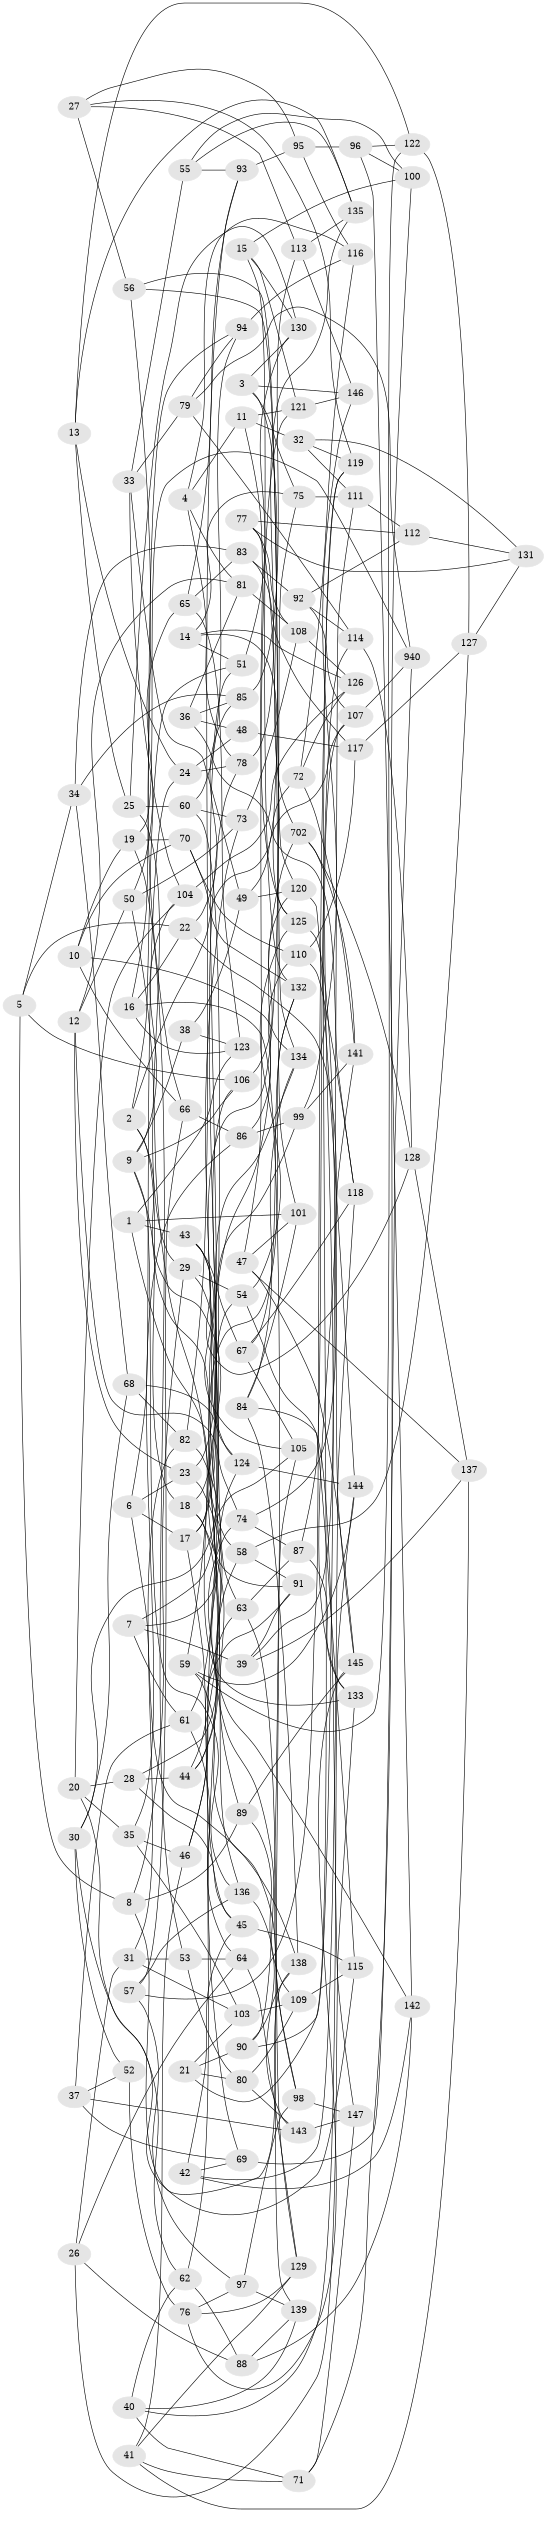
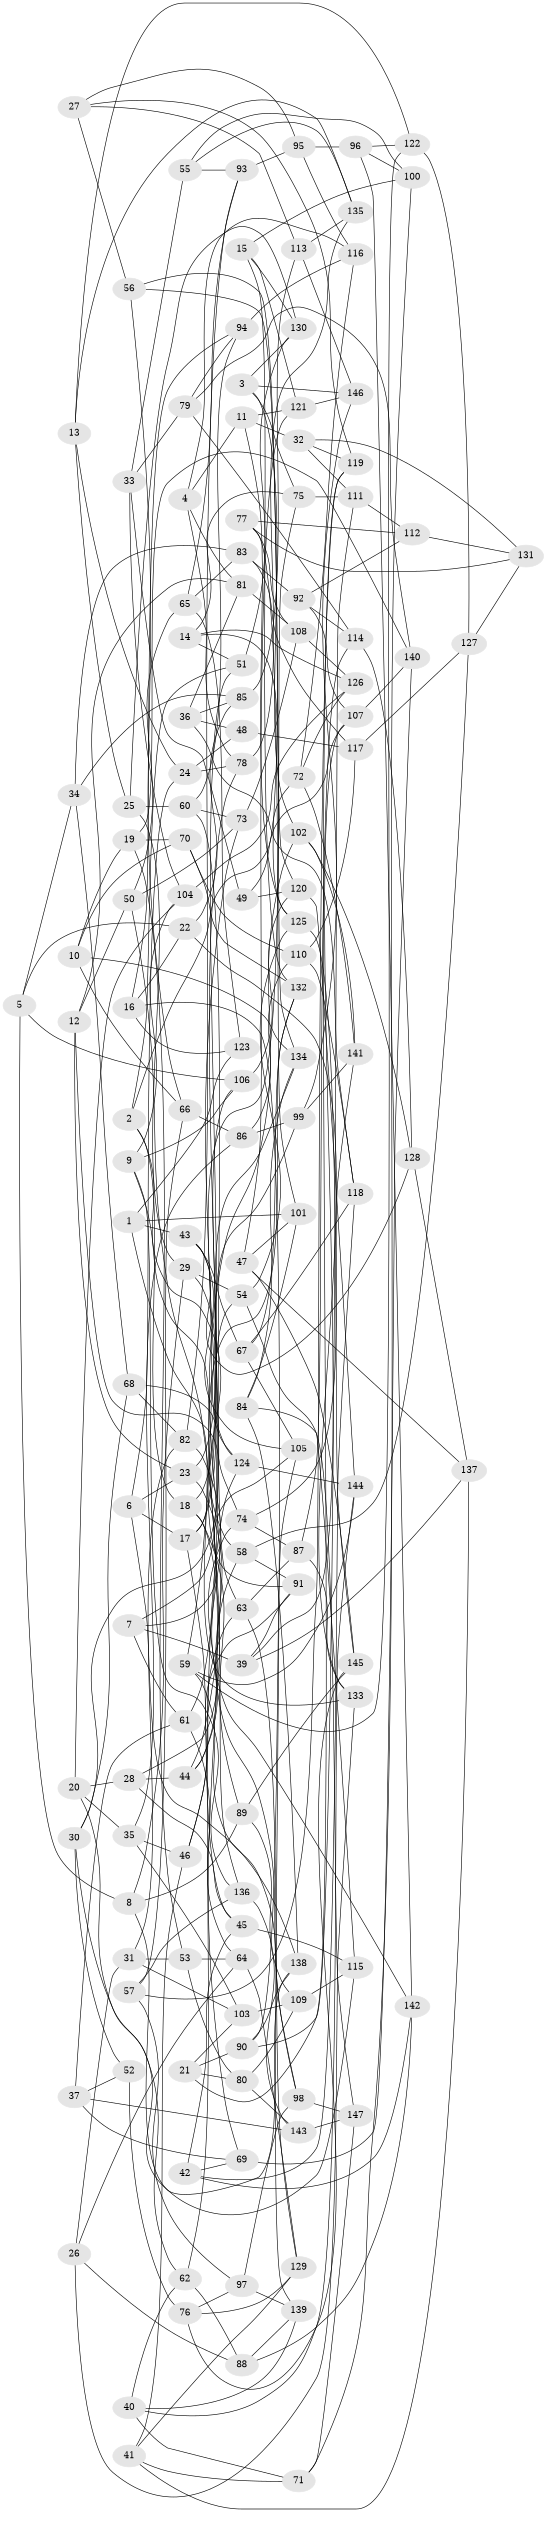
(412, 658) -> (412, 658)
(299, 833) -> (299, 833)
(185, 1031) -> none
